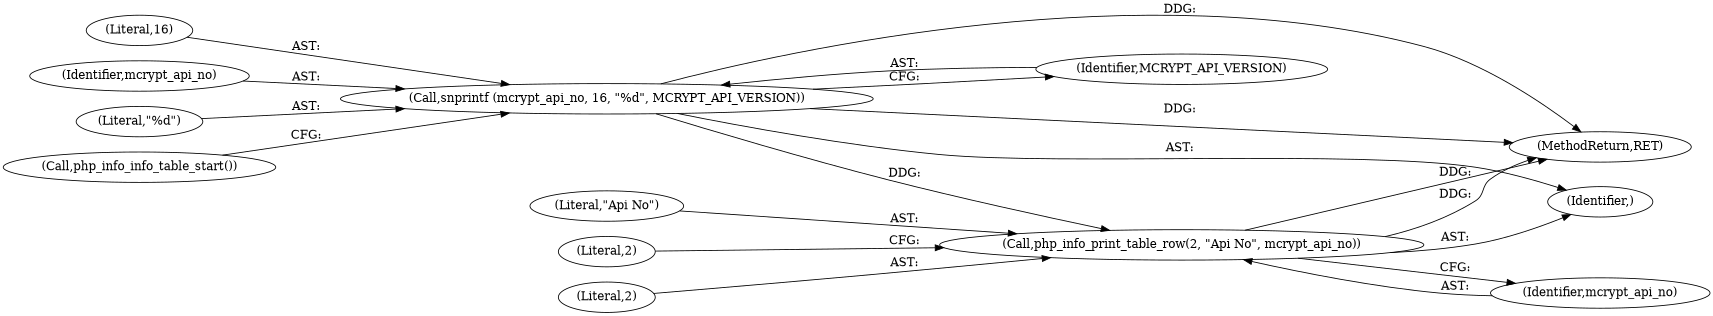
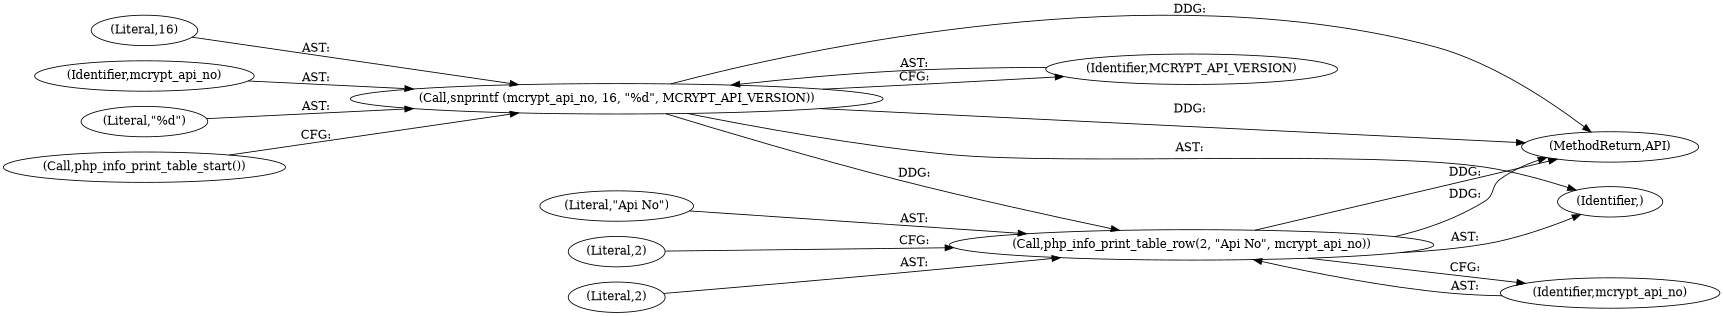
(1600, 147) -> (1610, 147)
(139, 167) -> (144, 167)
